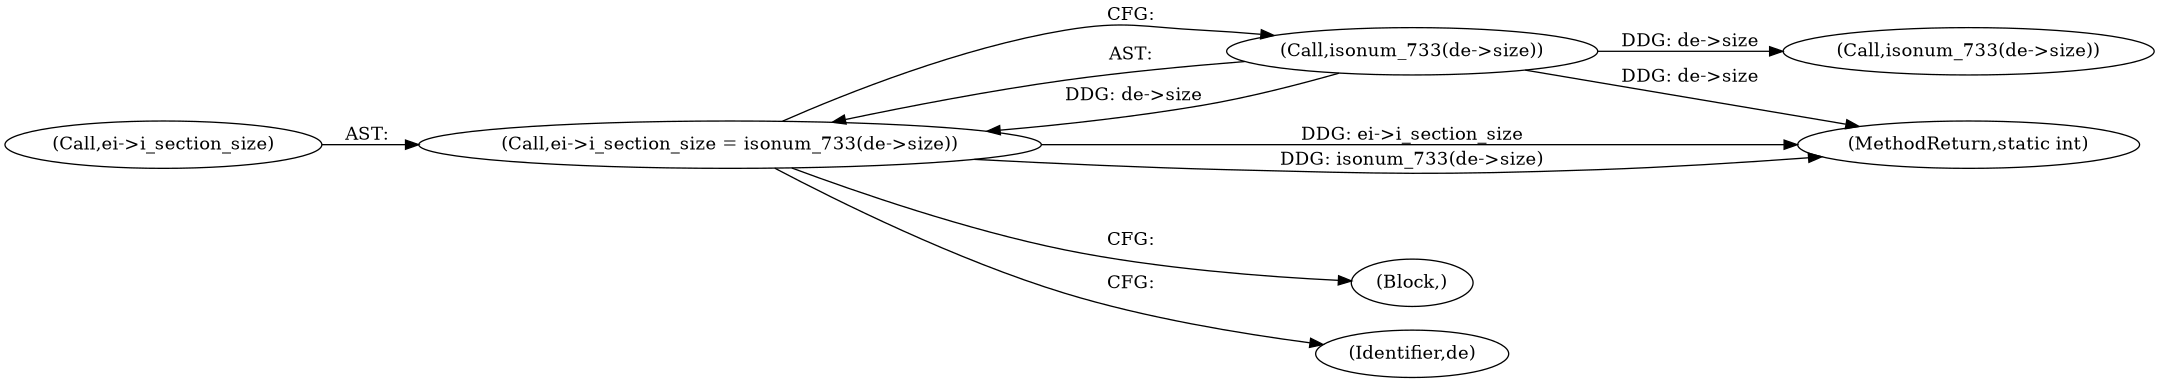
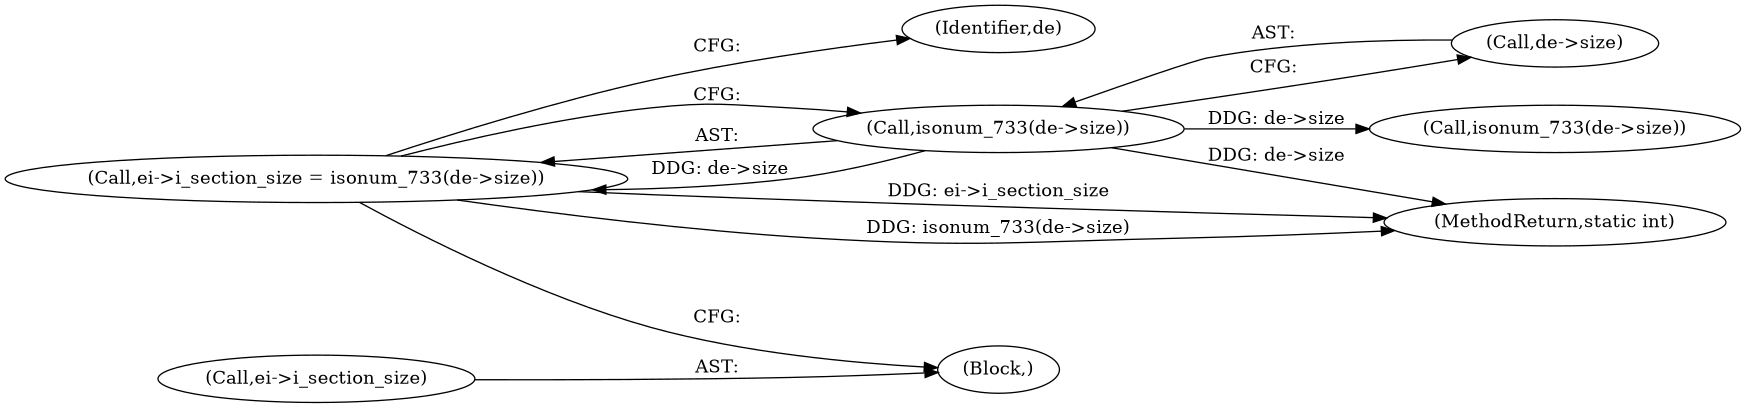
none -> (1555, 43)
(364, 145) -> (700, 379)
